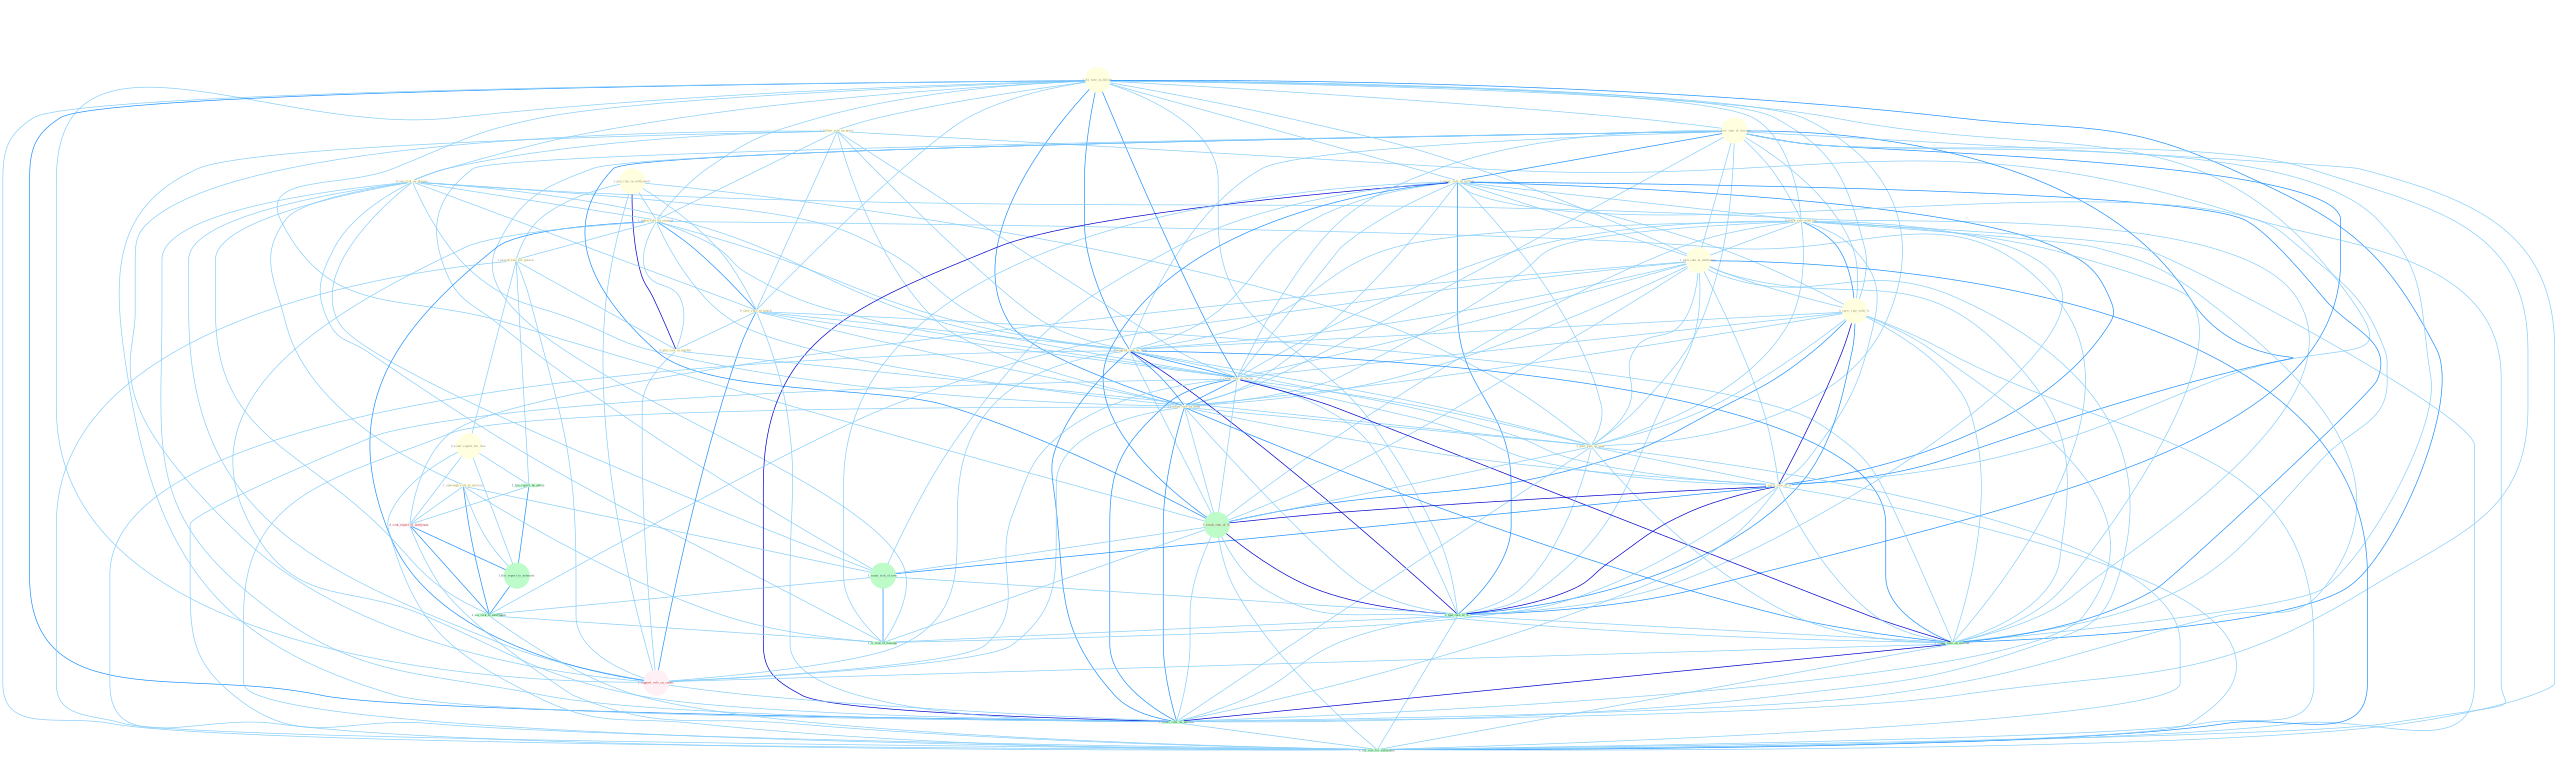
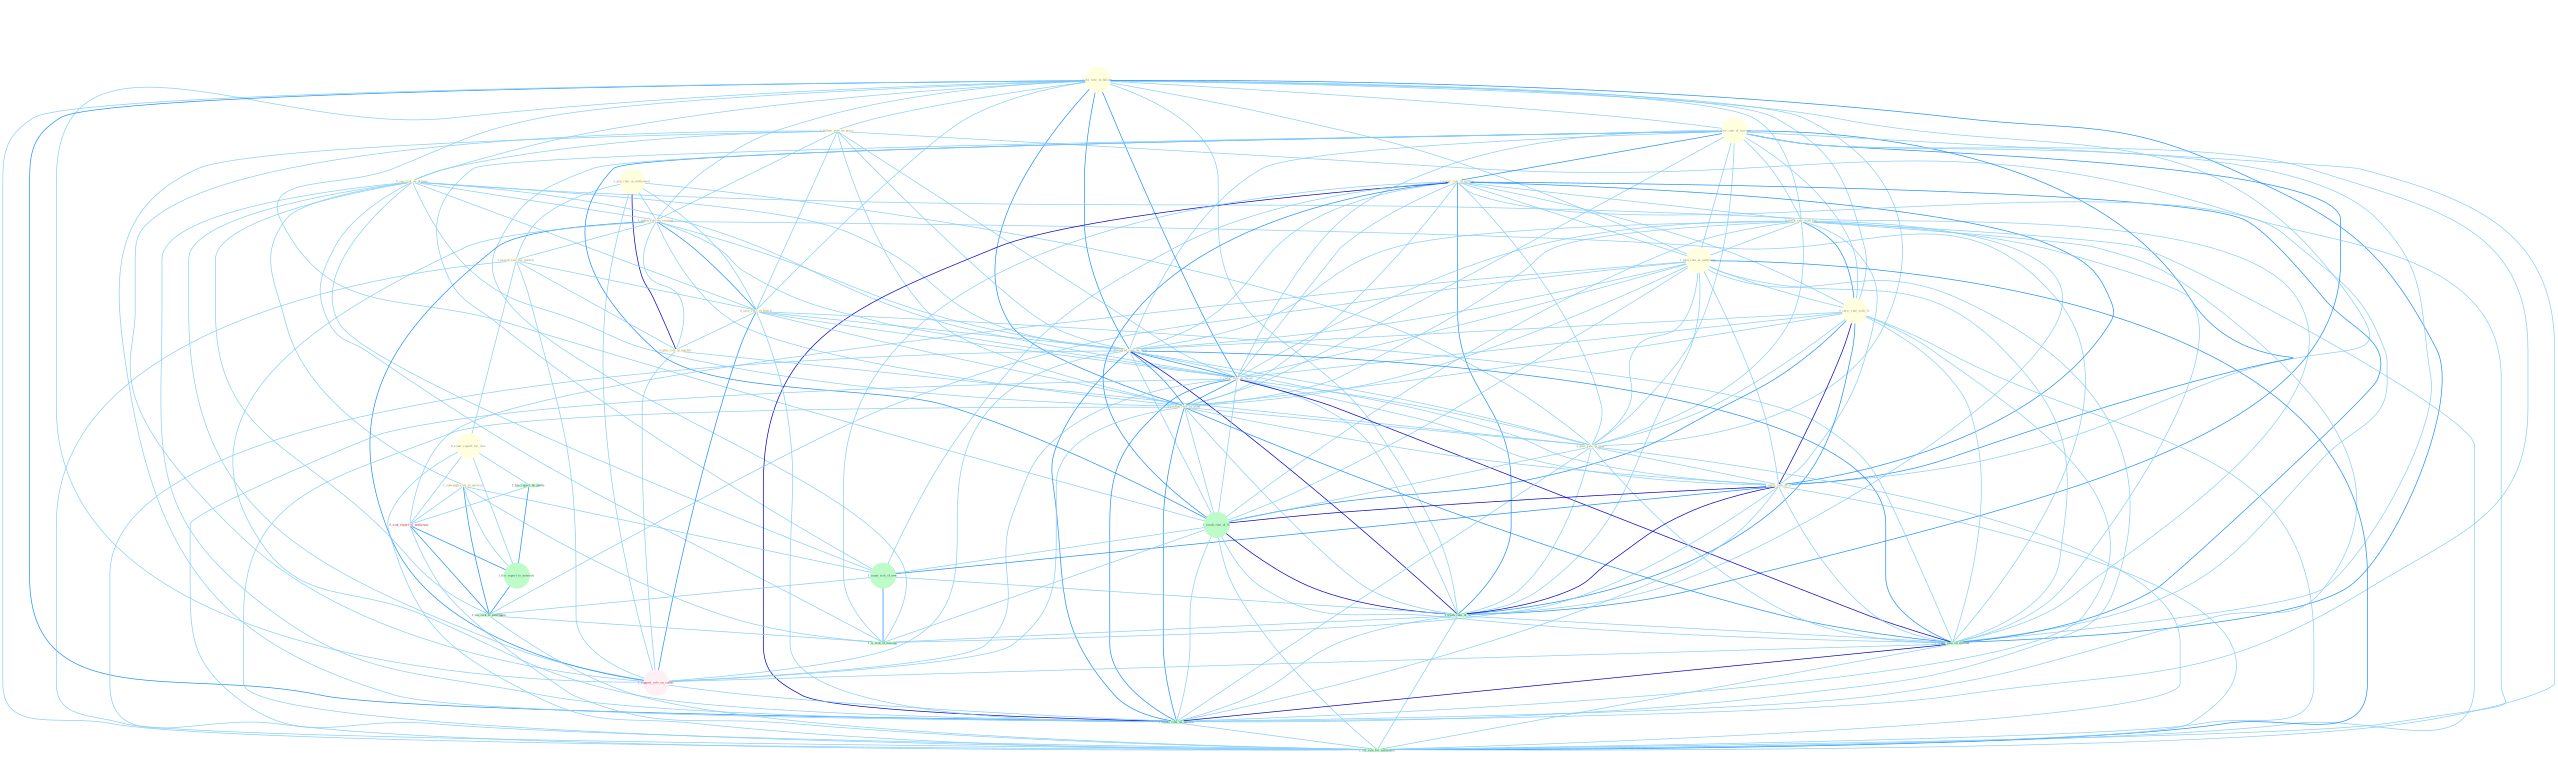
(1282, 132) -> none
(522, 373) -> (636, 286)
(1217, 525) -> (1217, 525)
(1458, 615) -> (1458, 615)
